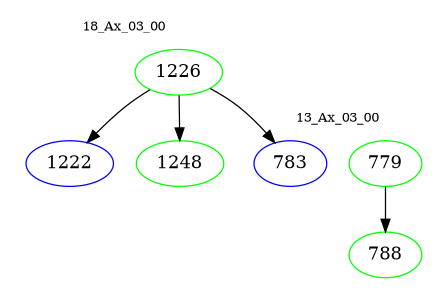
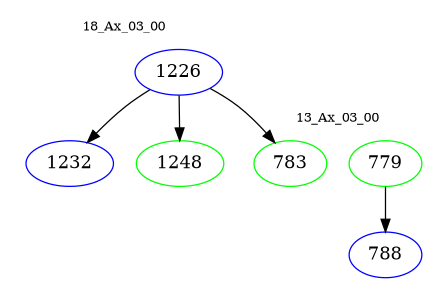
(179, 72) -> (179, 72)
(70, 164) -> (70, 164)
(290, 164) -> (290, 164)
(385, 255) -> (385, 255)
